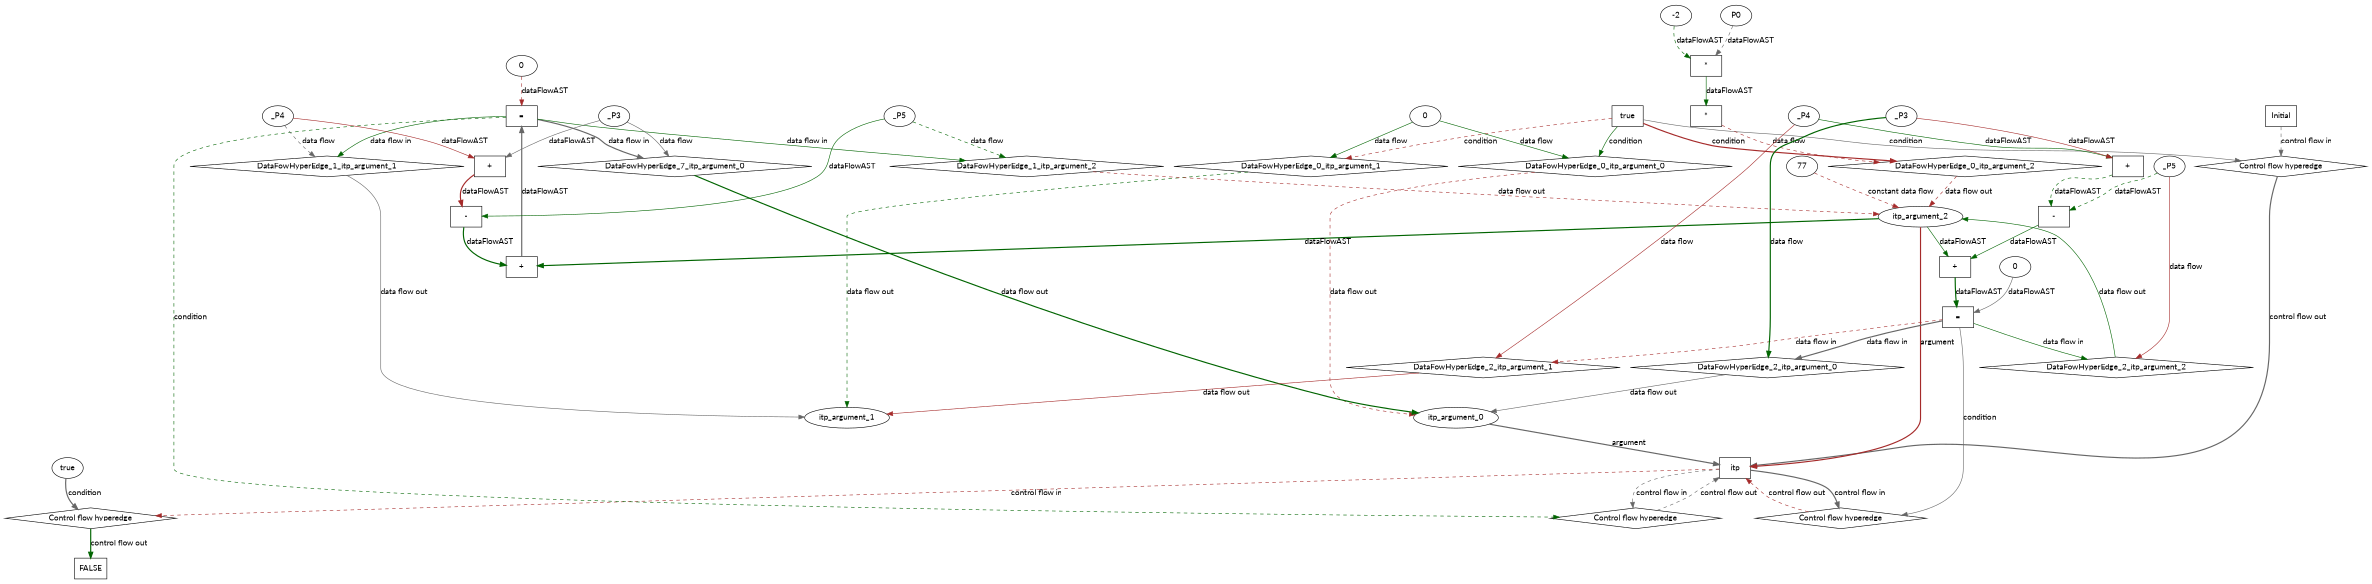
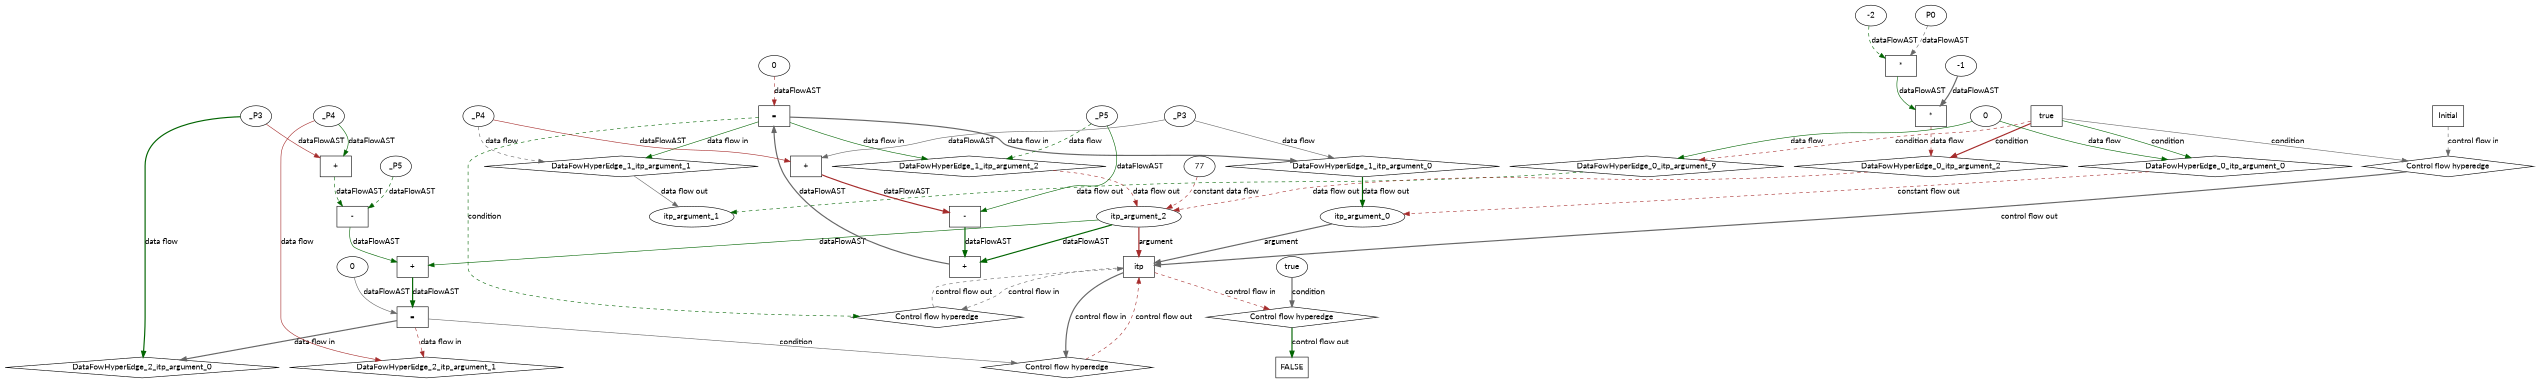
none -> (1961, 66)
(675, 166) -> (1362, 166)
(1311, 166) -> (1647, 166)
(1354, 292) -> (1929, 192)
(2116, 367) -> none
(1156, 393) -> none
(1611, 393) -> none
